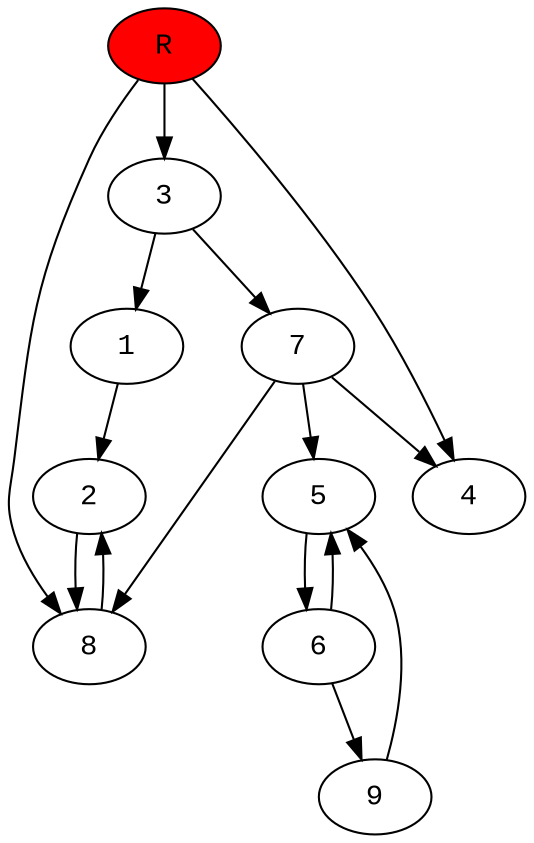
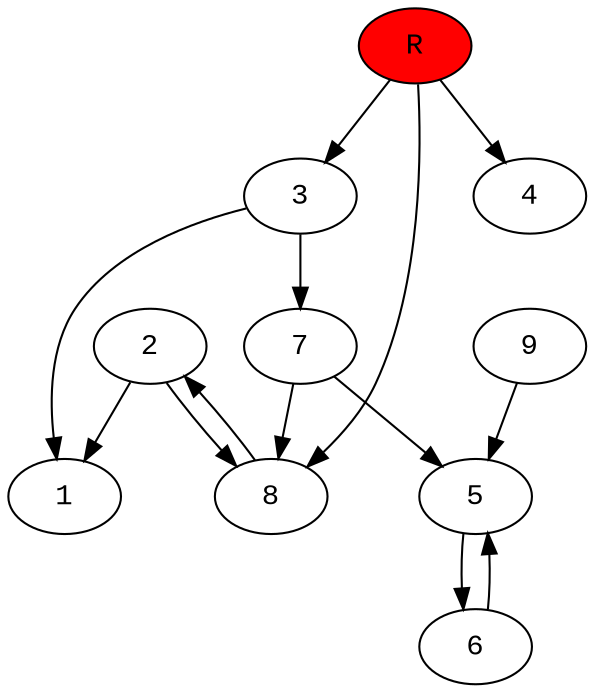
(111, 411) -> (113, 412)
(376, 415) -> none
(343, 712) -> none
